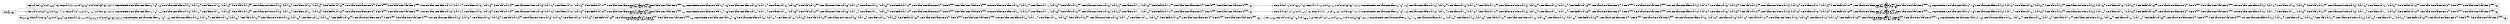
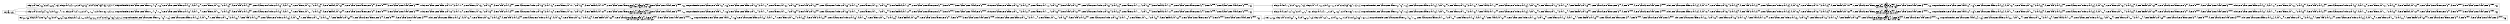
(6, 12) -> (6, 12)
